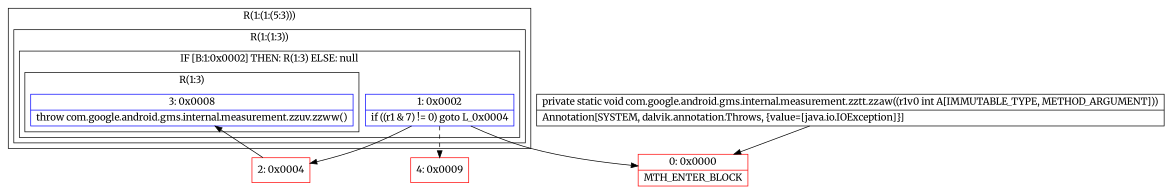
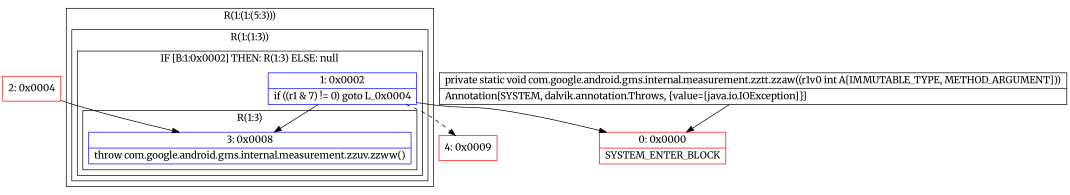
(349, 153) -> (299, 116)
(693, 178) -> (663, 156)
